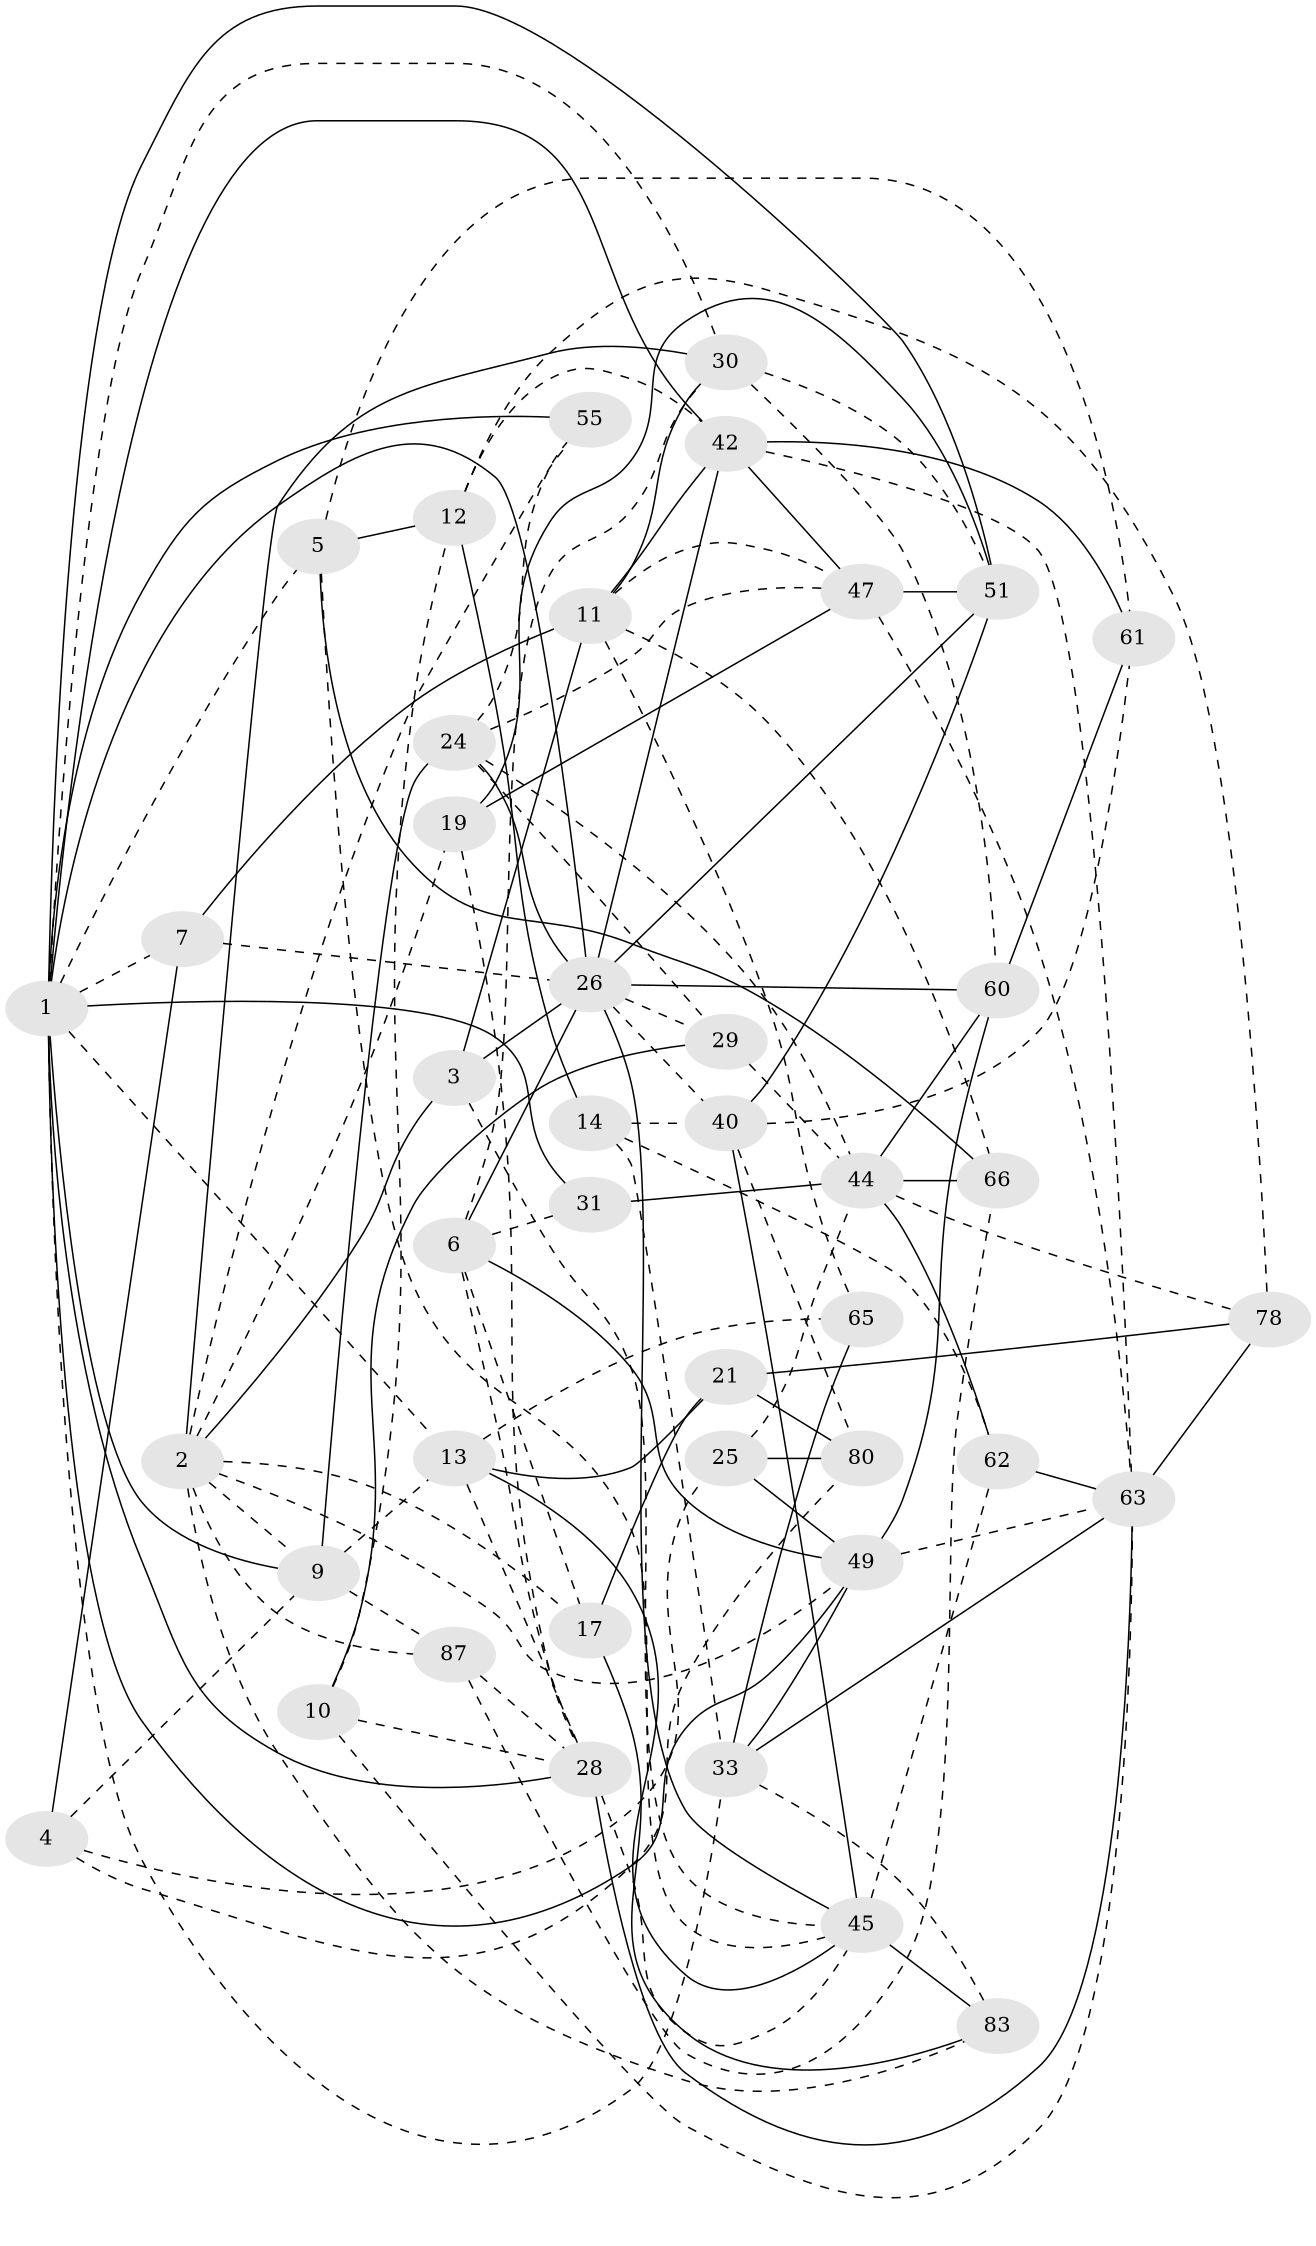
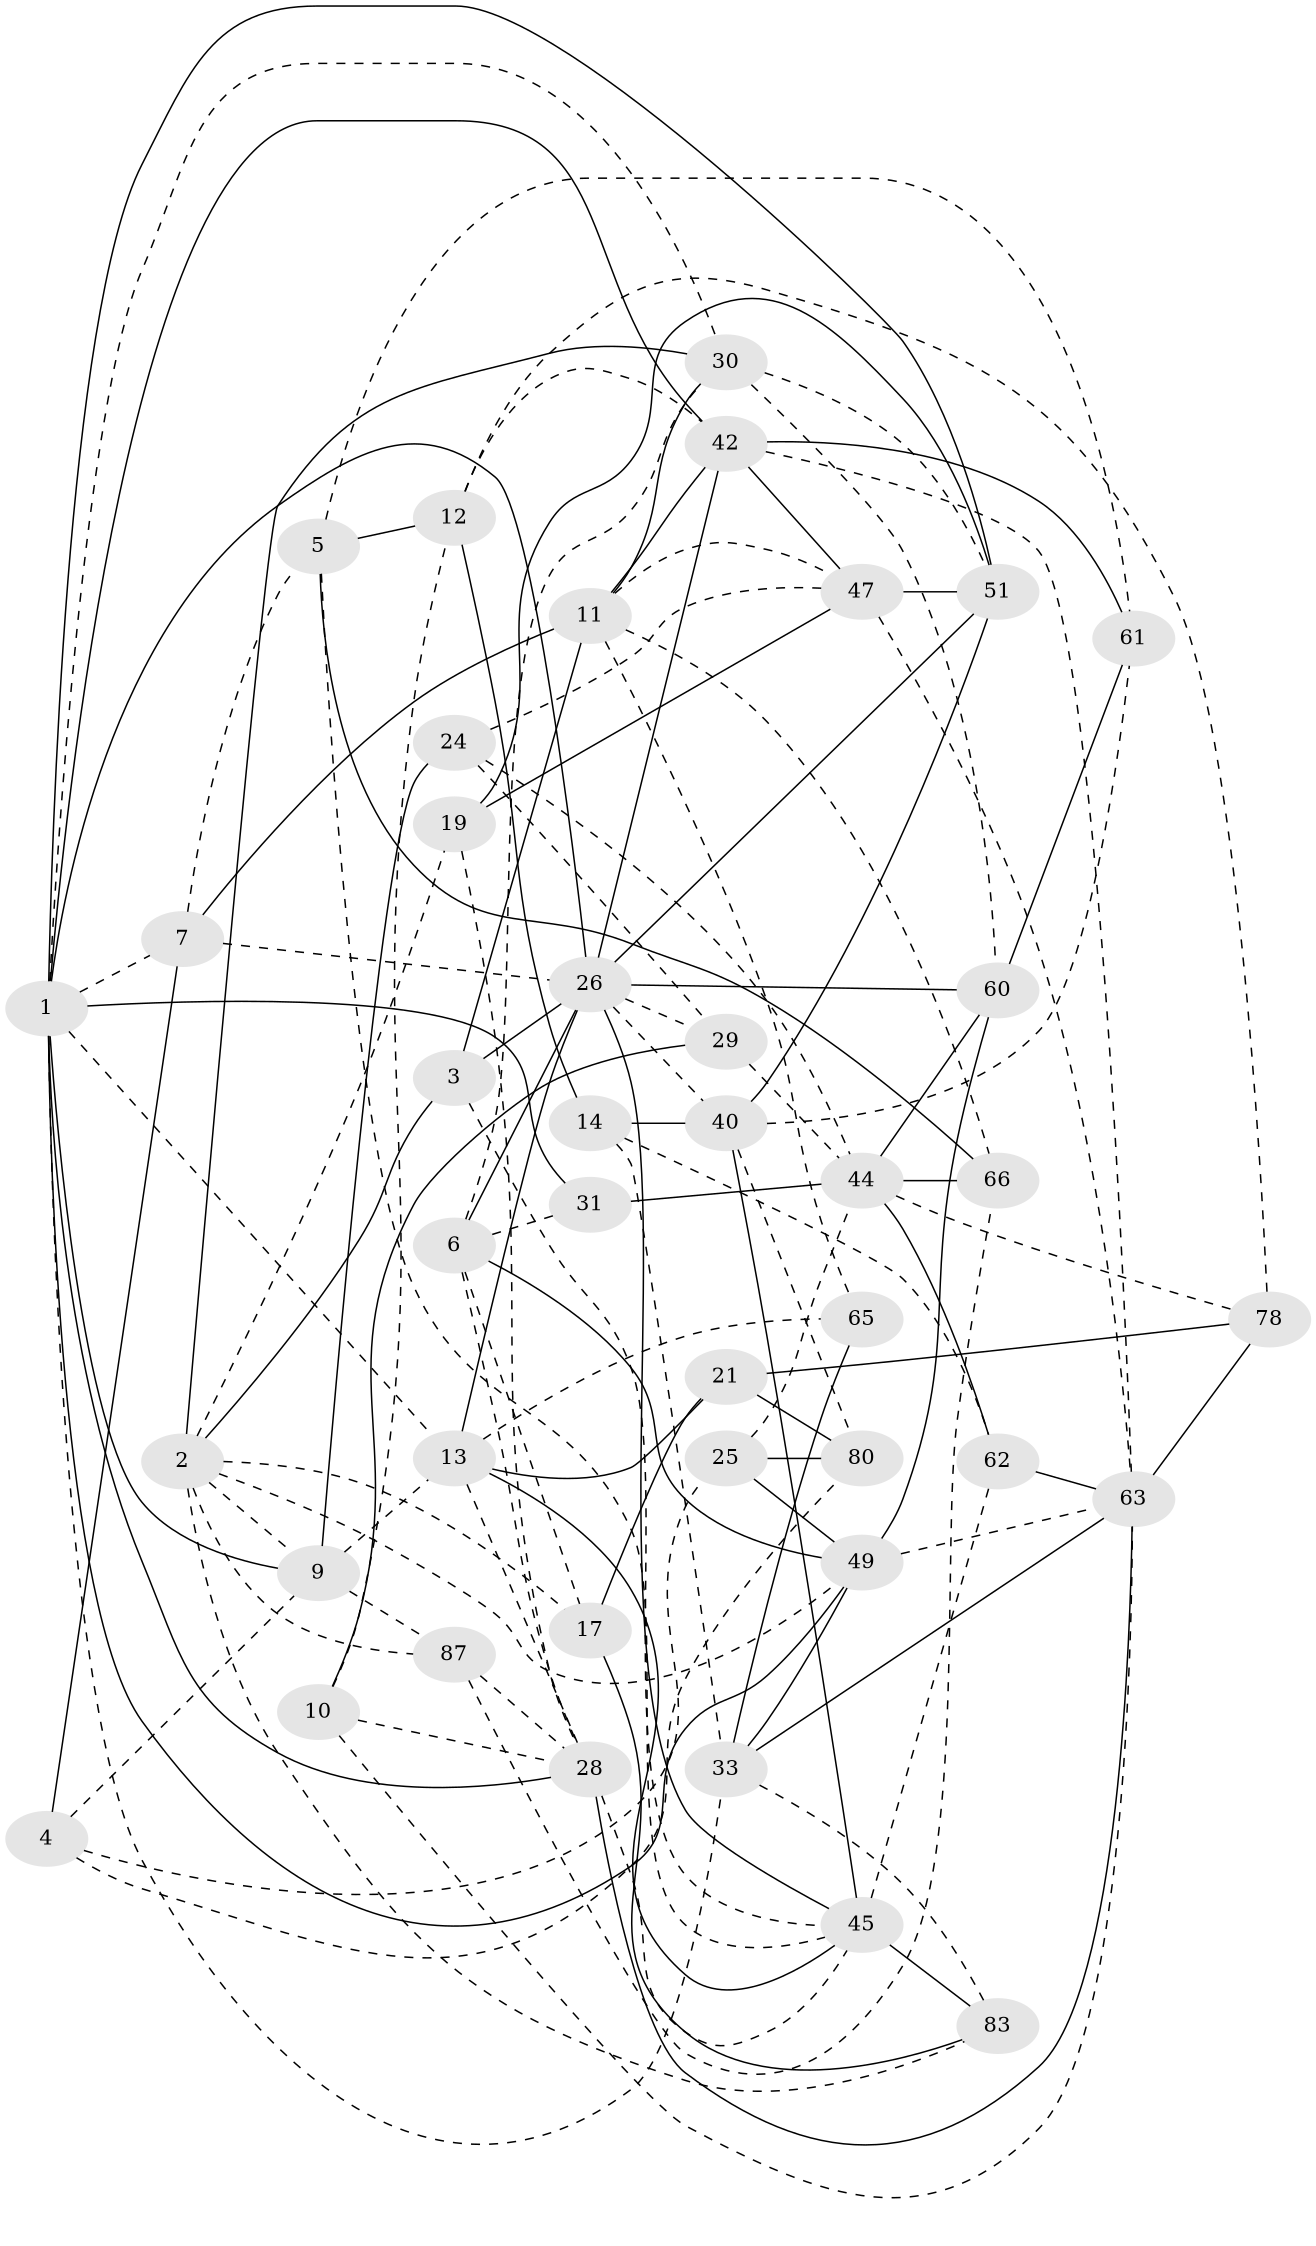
(590, 420) -> none
(170, 772) -> (225, 735)
(530, 889) -> (524, 1176)
(658, 1123) -> (658, 1123)
